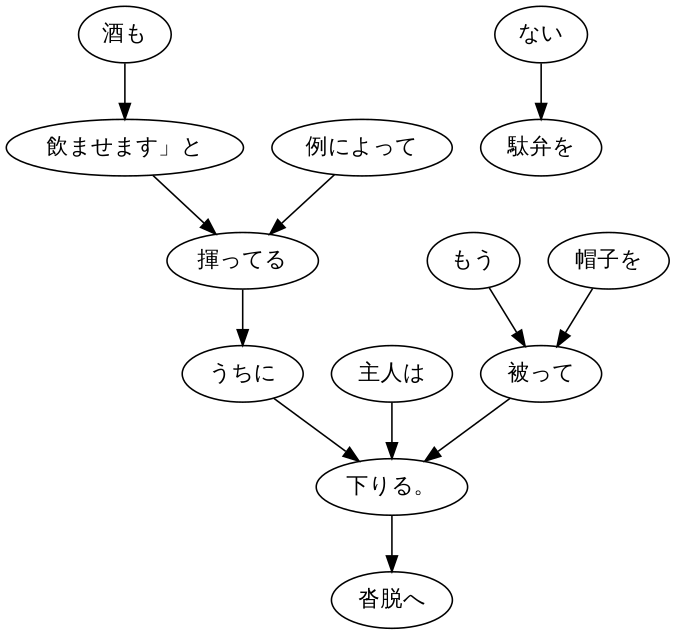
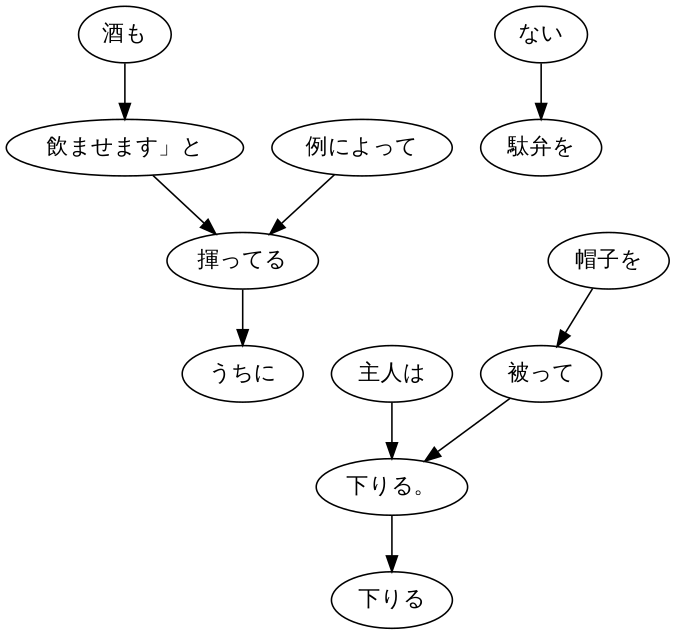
(474, 261) -> none
(310, 425) -> none
(392, 600) -> (392, 600)
